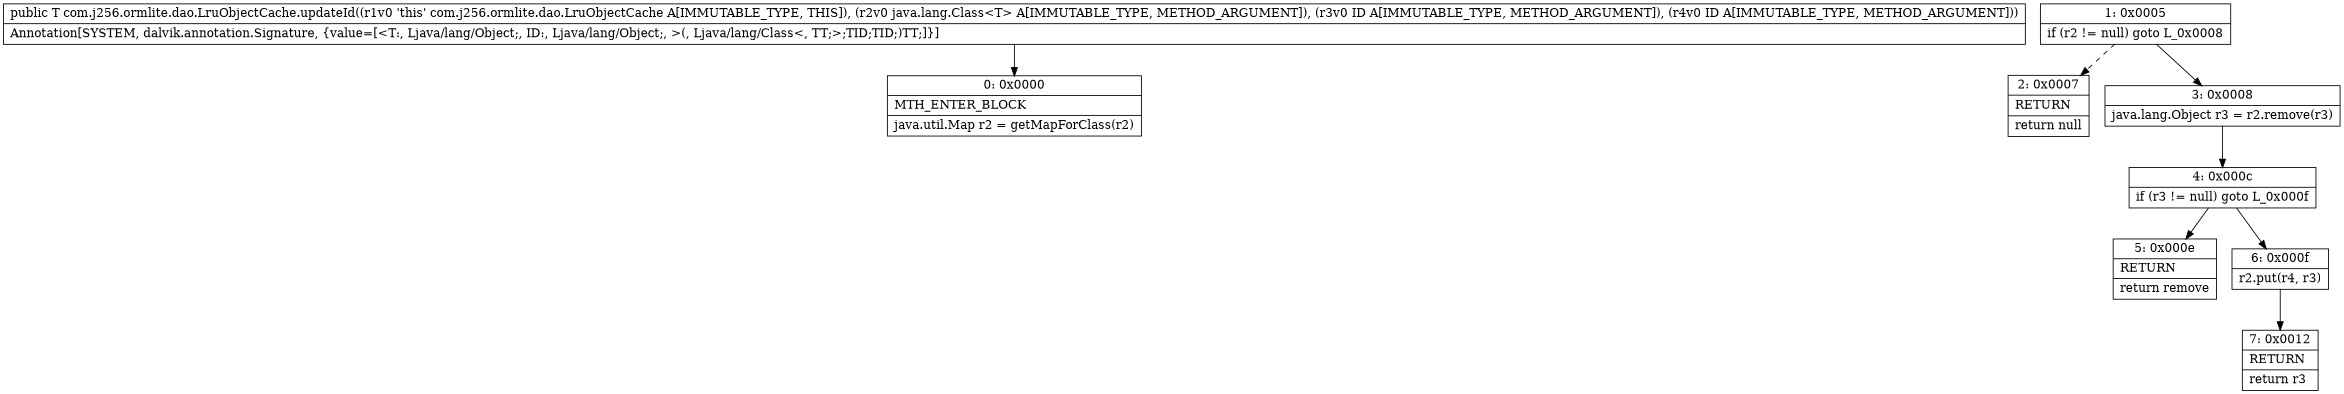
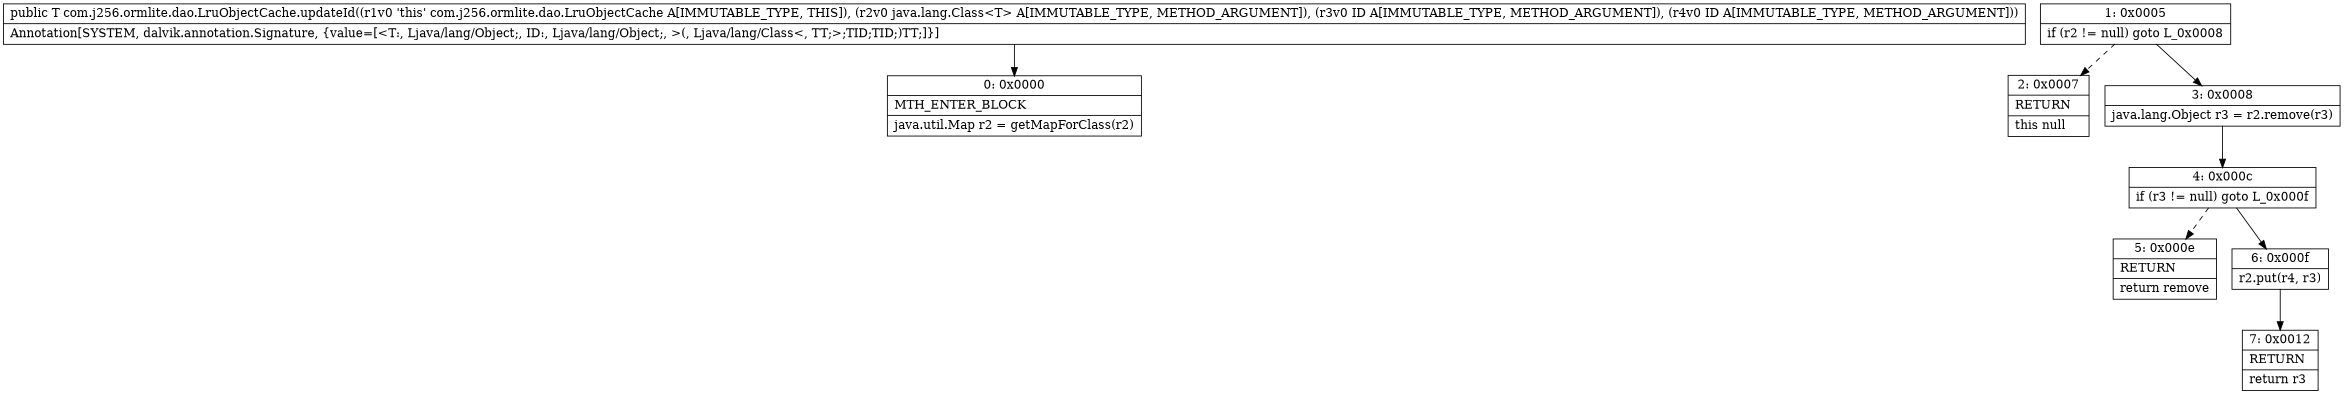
(2049, 126) -> (2040, 126)
(2200, 220) -> (2200, 220)
